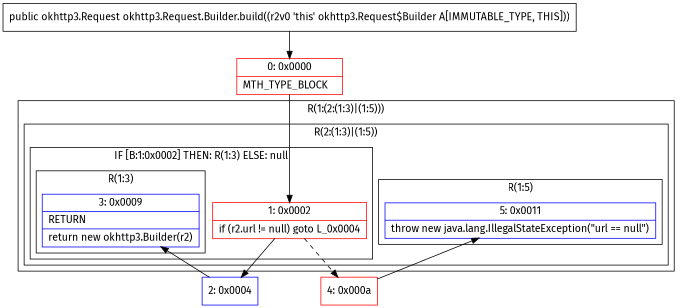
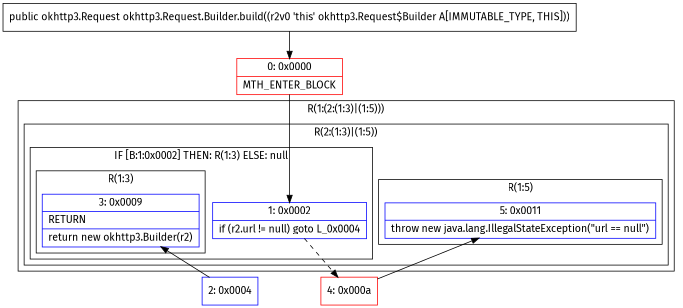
(285, 85) -> (290, 85)
(290, 221) -> (290, 221)
(261, 254) -> none
